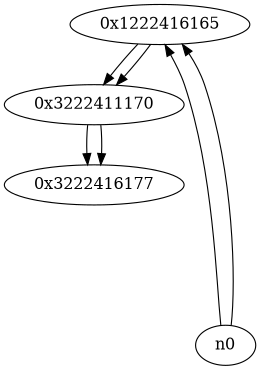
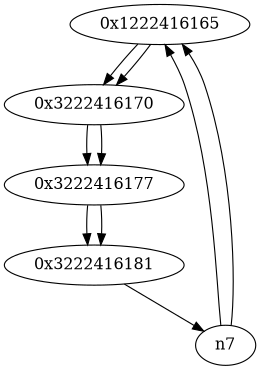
(94, 105) -> (94, 105)
none -> (94, 265)
(226, 345) -> (226, 345)
